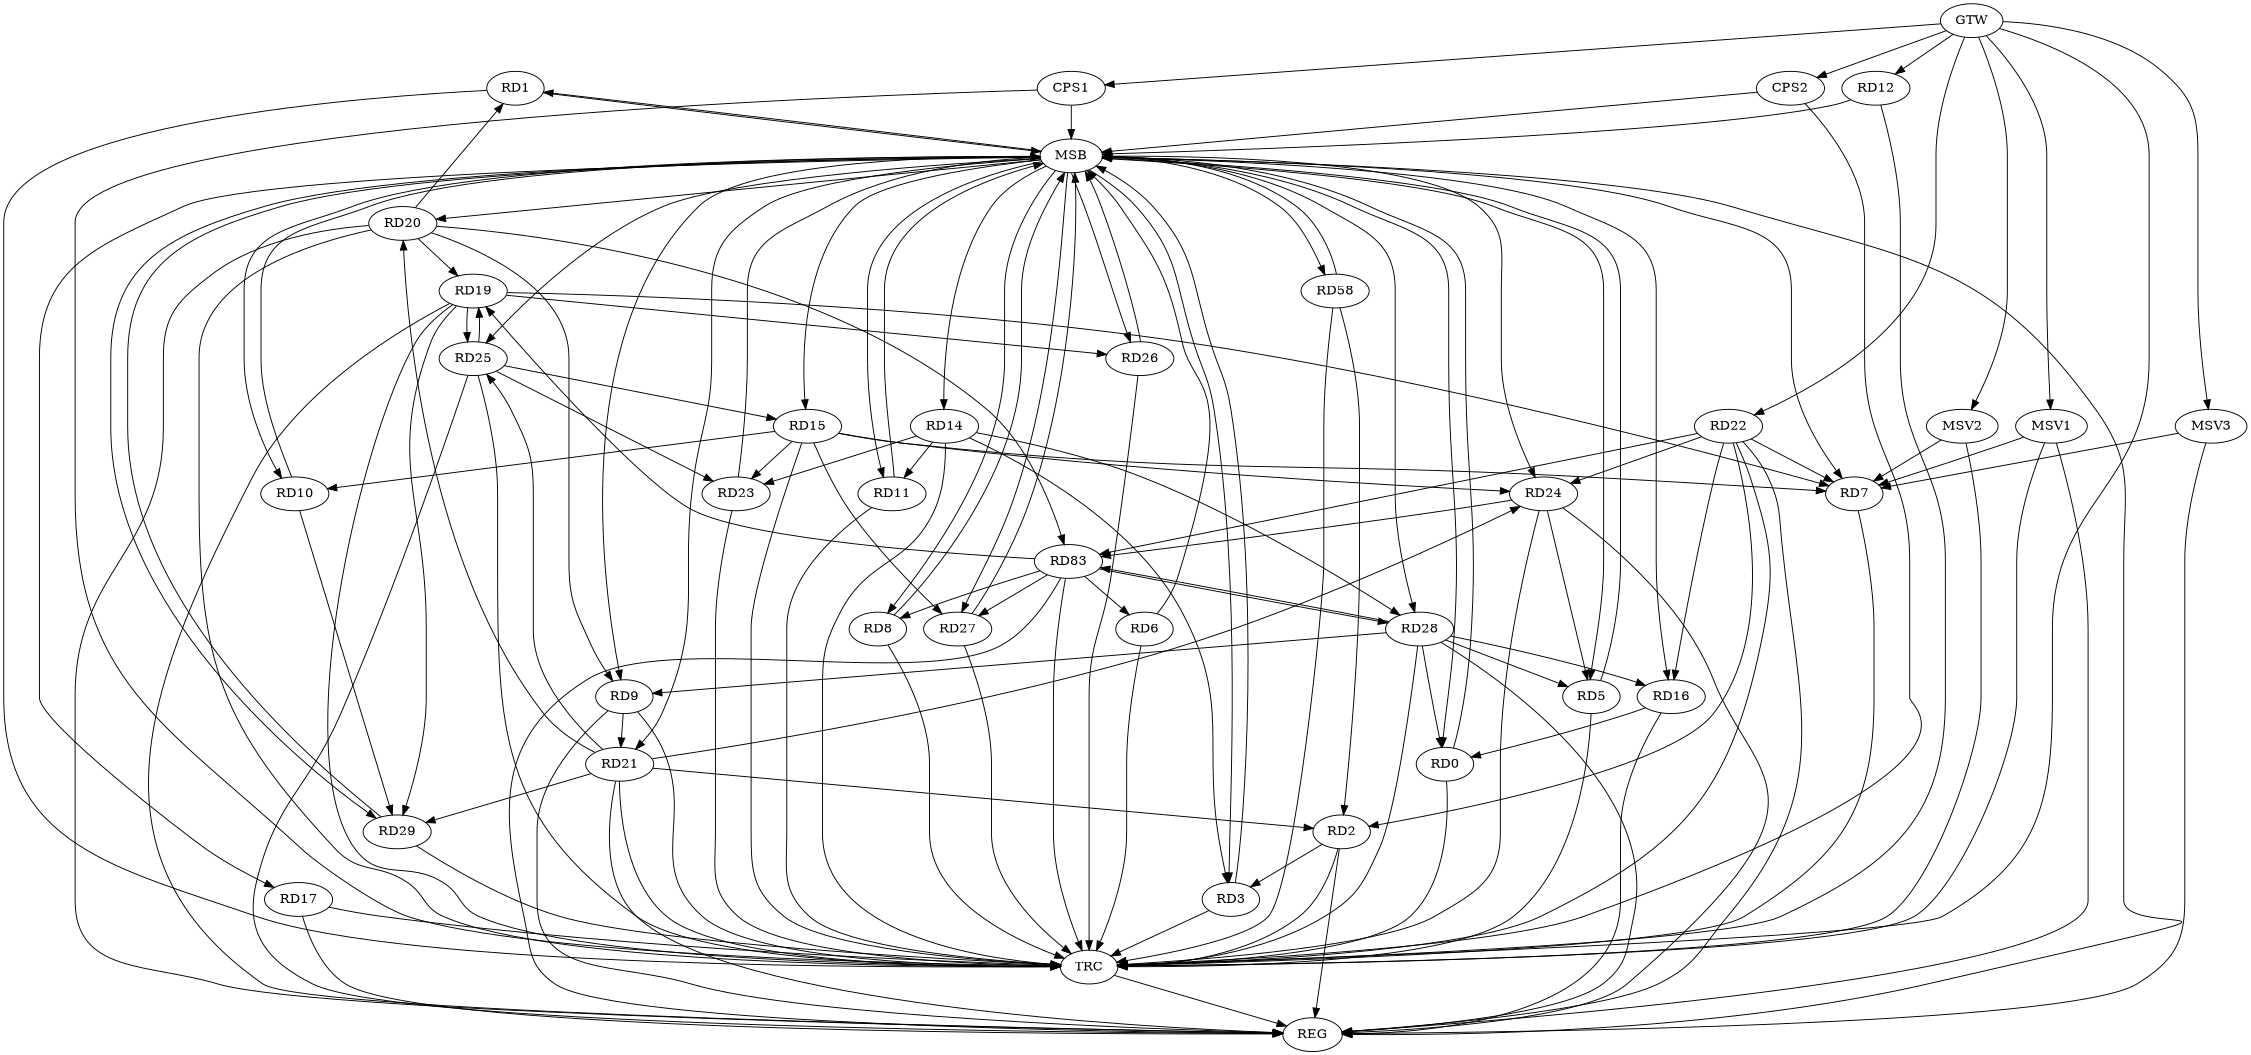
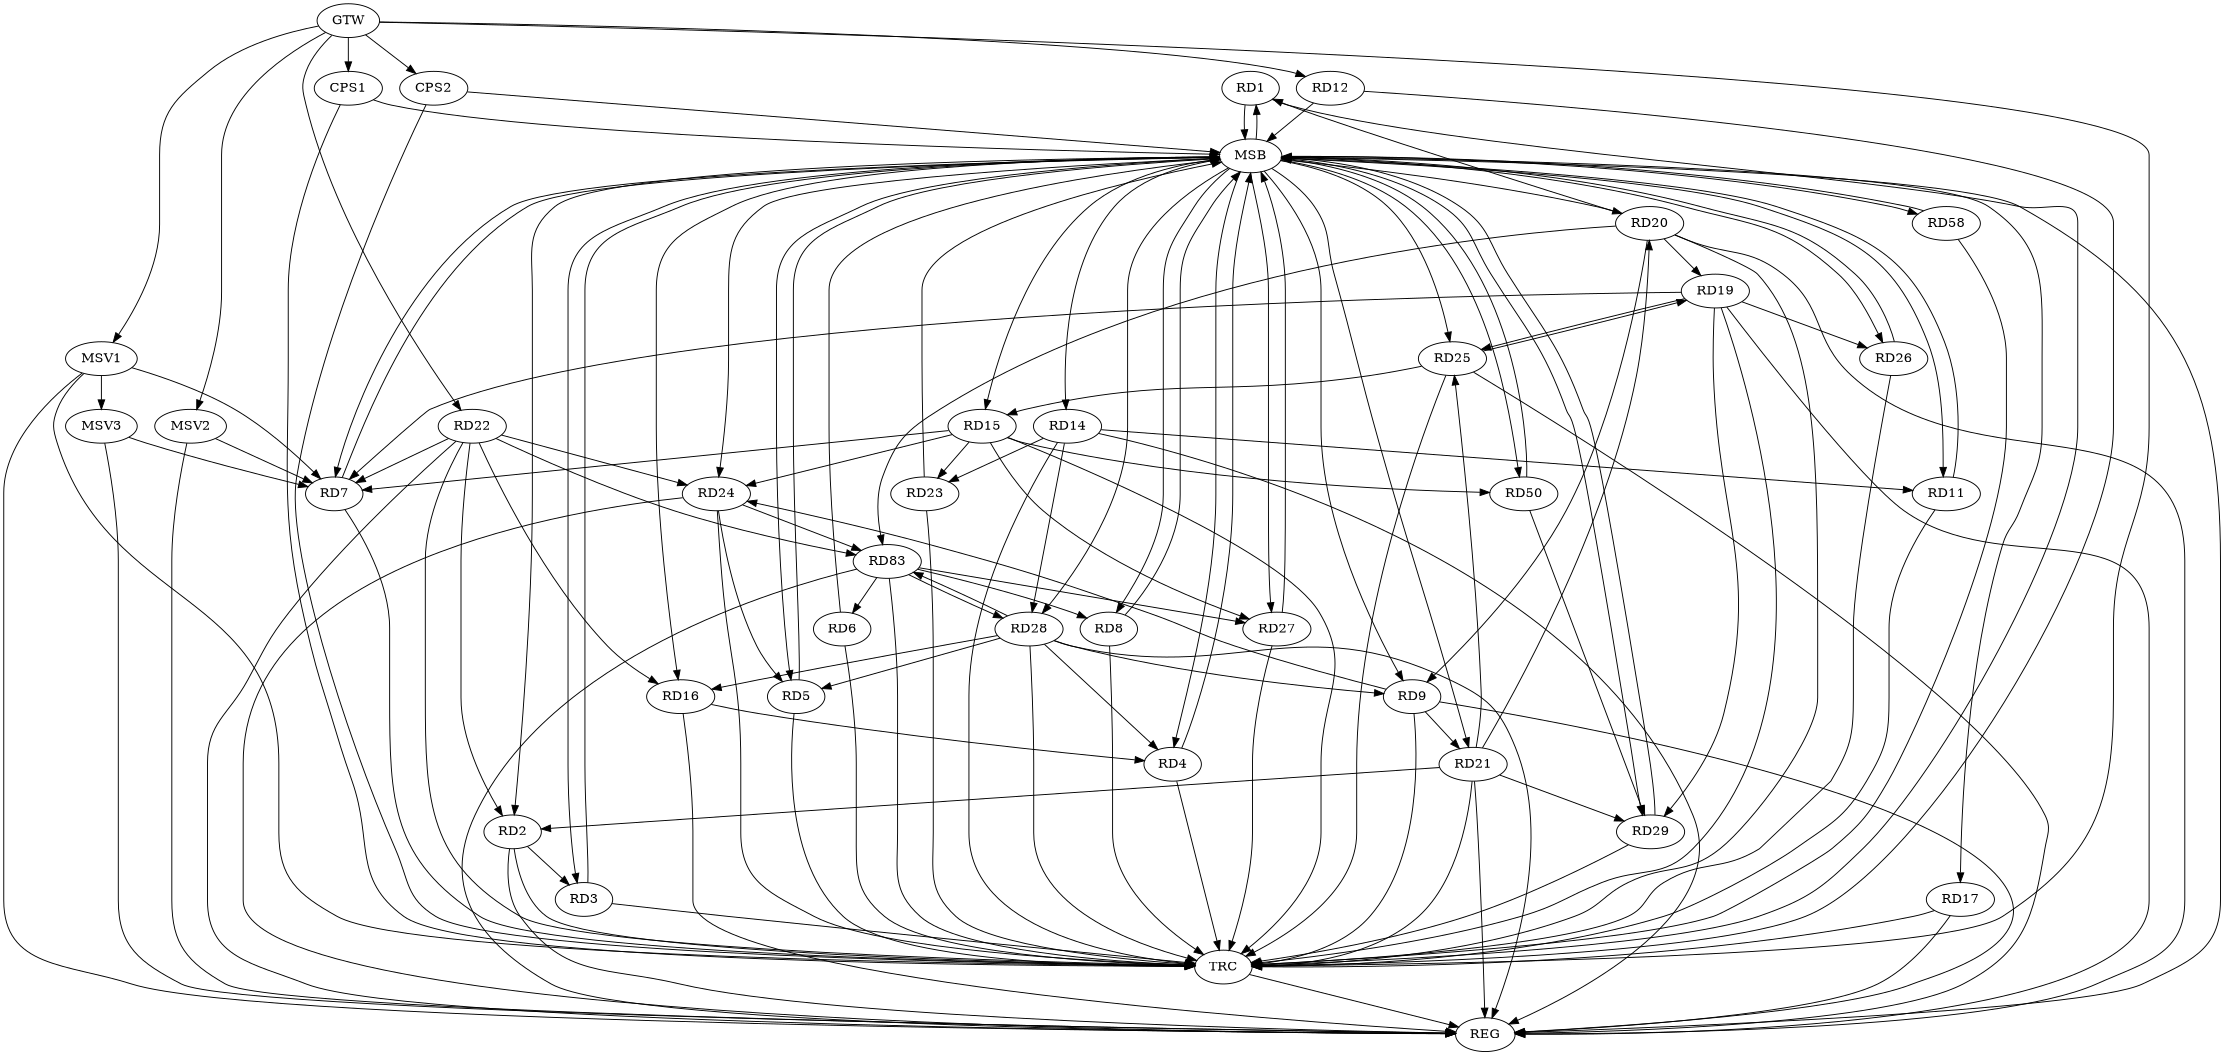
(2198, 145) -> (101, 388)
none -> (525, 208)
(616, 432) -> none
(295, 494) -> (1524, 494)
(723, 521) -> none
(1360, 556) -> (554, 207)
(1179, 607) -> (1562, 644)
(1071, 677) -> (1074, 587)
(1445, 764) -> (1173, 764)
(1881, 918) -> (241, 987)
